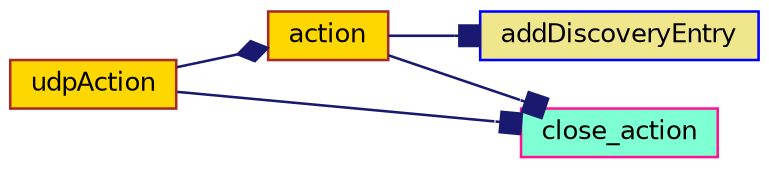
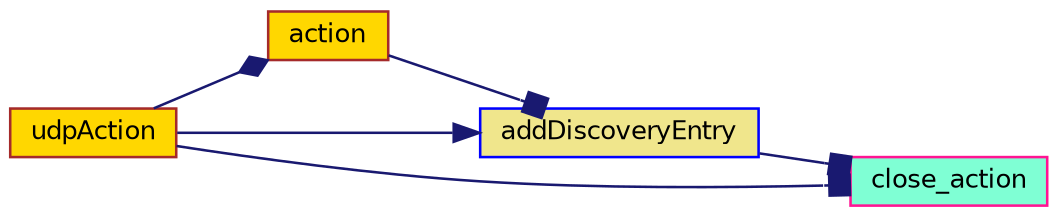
(454, 78) -> (792, 158)
none -> (315, 133)
